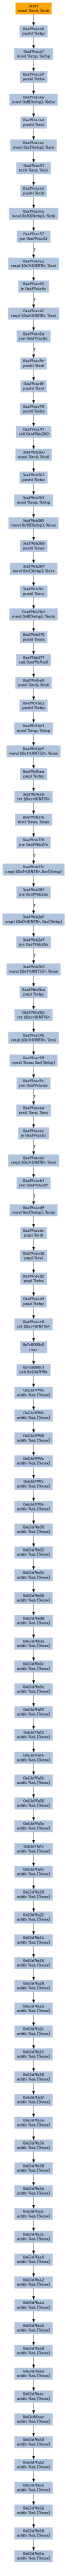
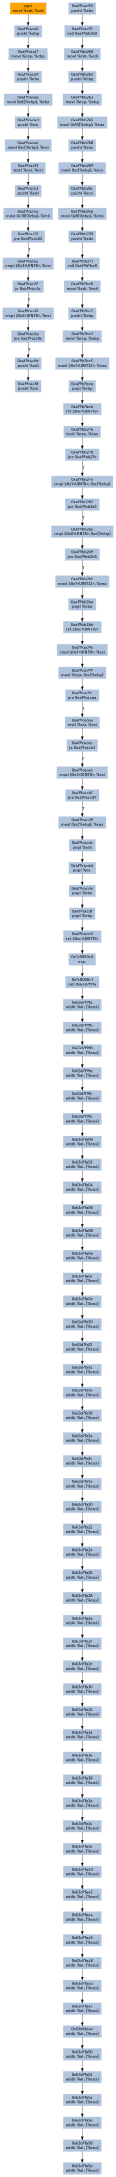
(34, 396) -> none
